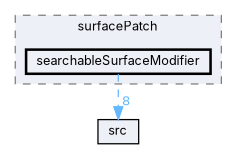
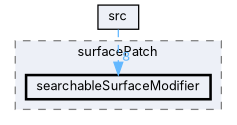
(118, 92) -> (118, 49)
